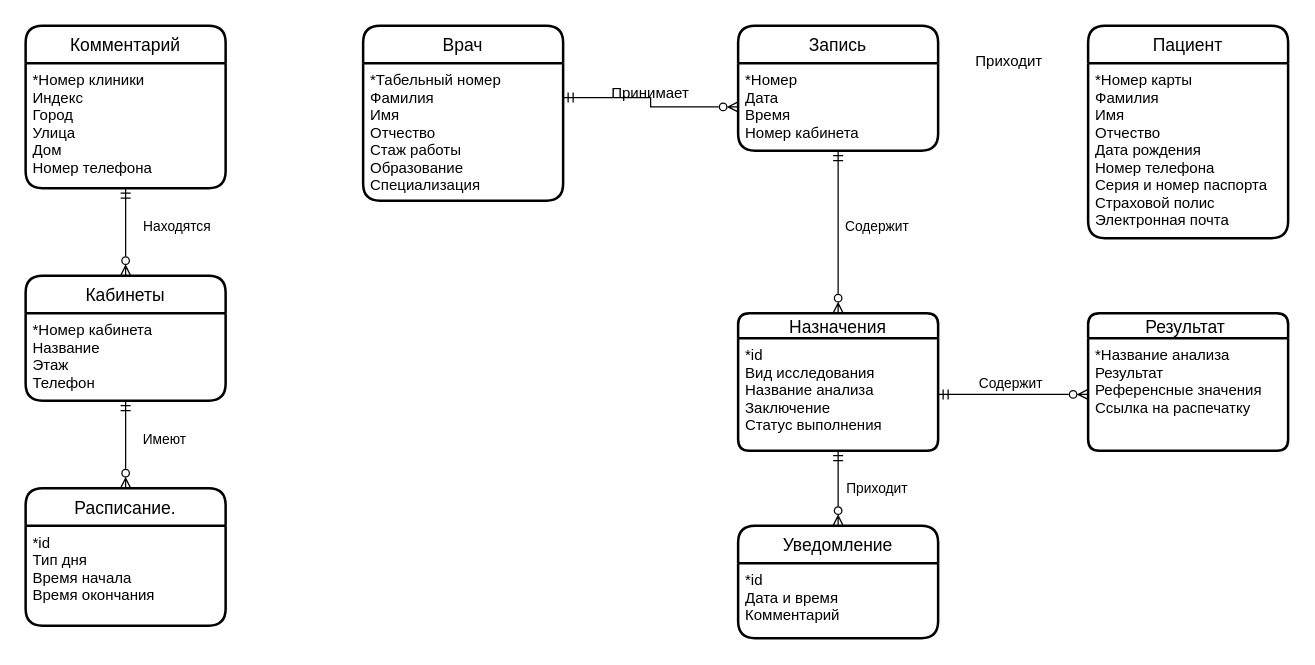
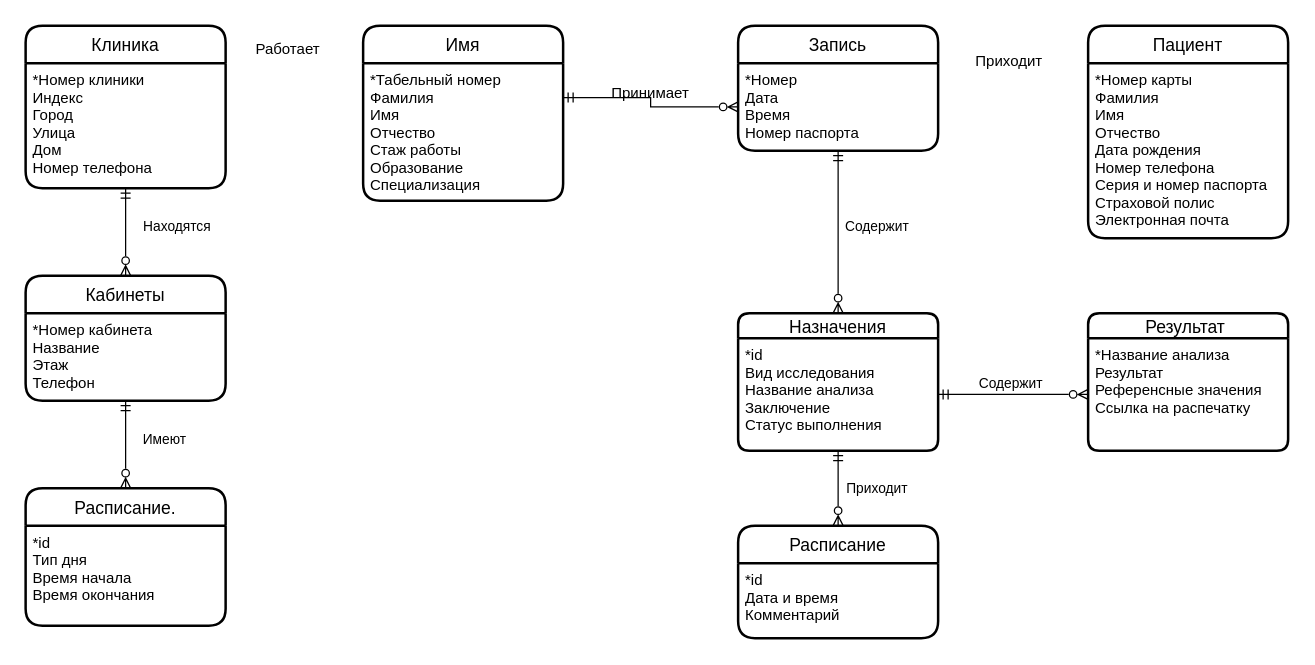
none -> (288, 44)
(125, 45) -> (125, 45)
(463, 45) -> (463, 45)
(770, 80) -> (770, 80)
(838, 545) -> (838, 545)
